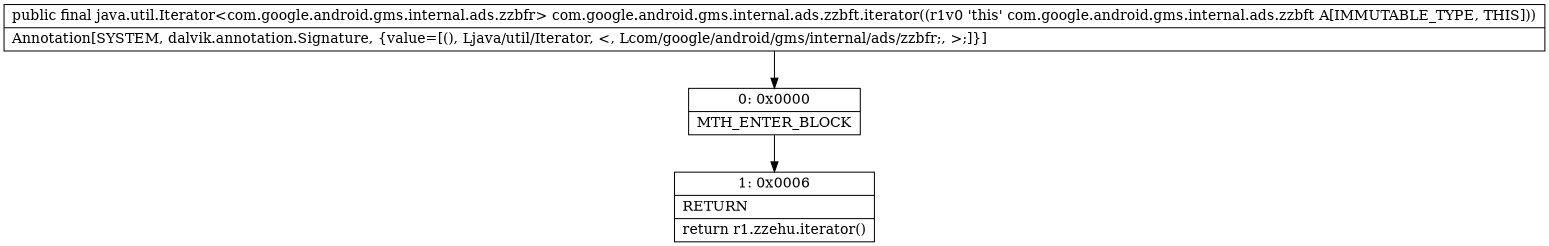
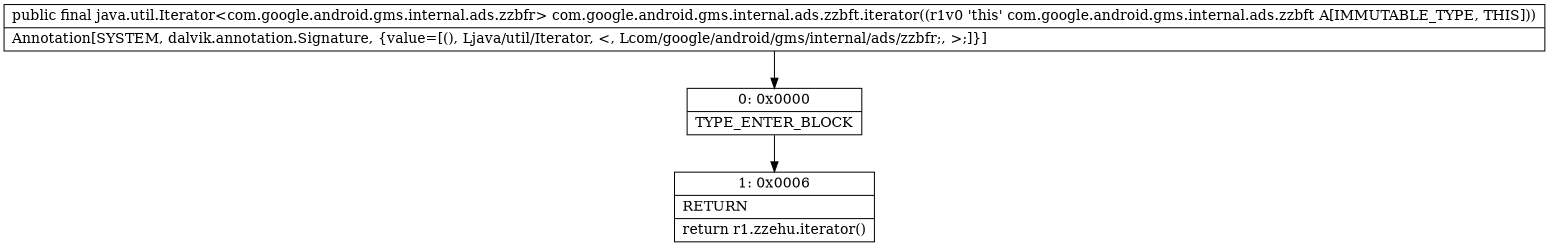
(774, 123) -> (774, 123)
